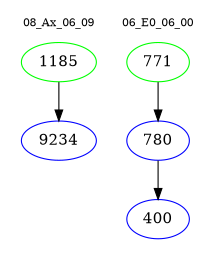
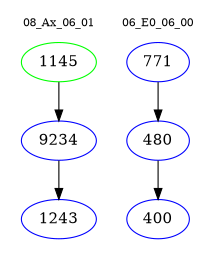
(59, 23) -> (59, 23)
(59, 62) -> (59, 62)
(158, 62) -> (158, 62)
(158, 141) -> (158, 141)
none -> (59, 219)
